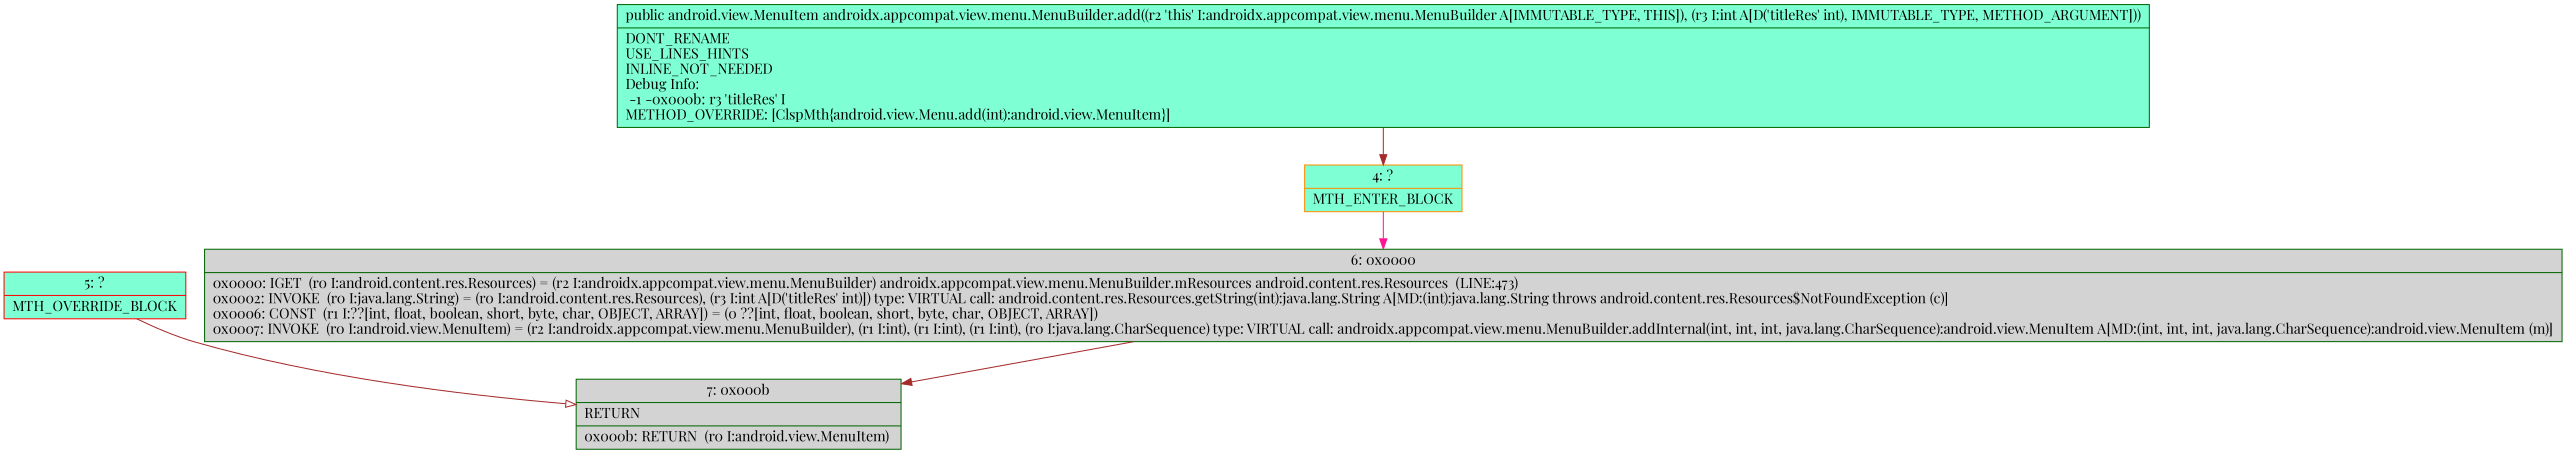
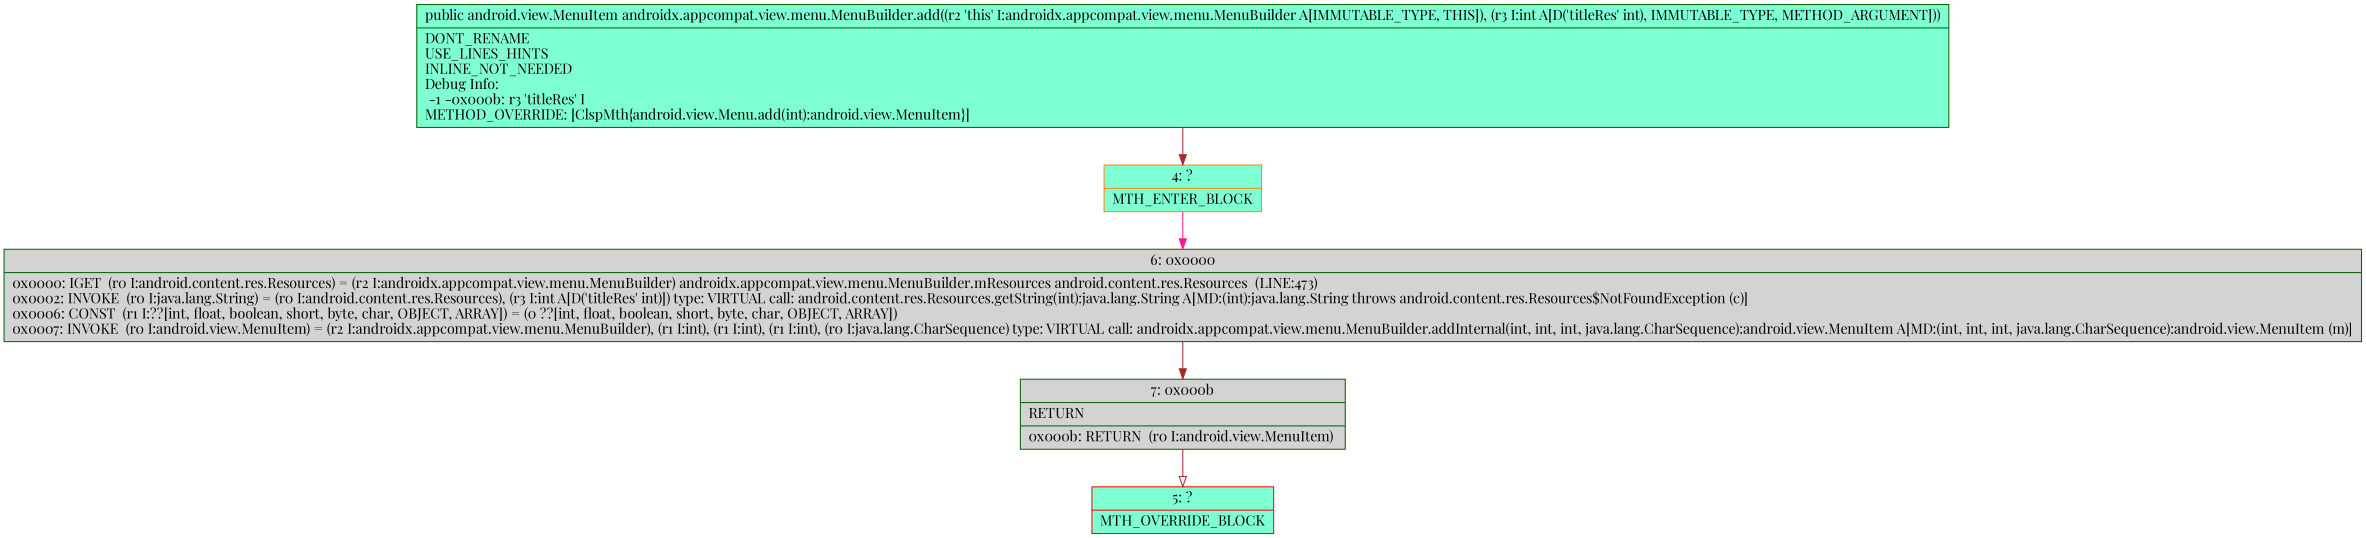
(348, 376) -> (1183, 463)
